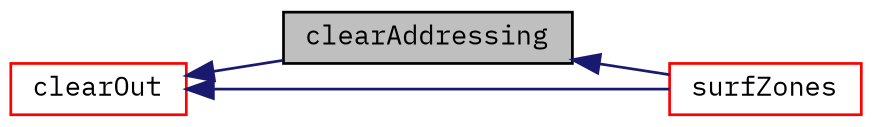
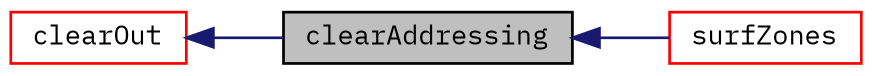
(442, 89) -> none
